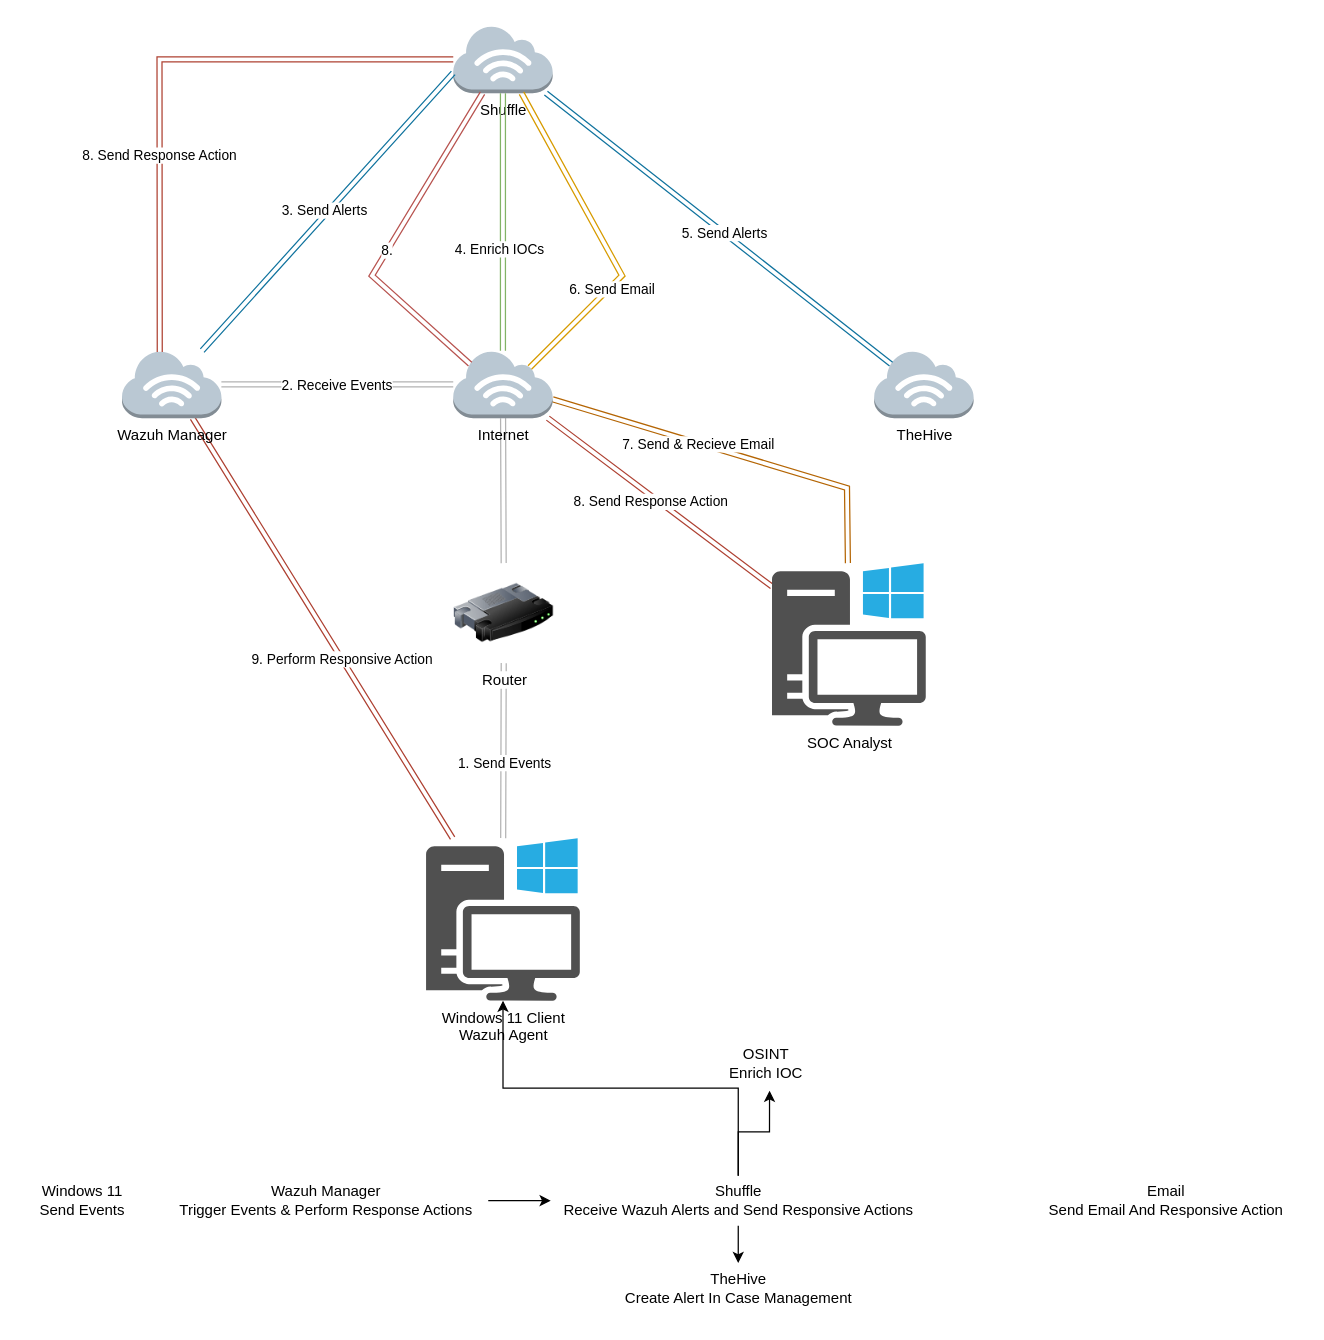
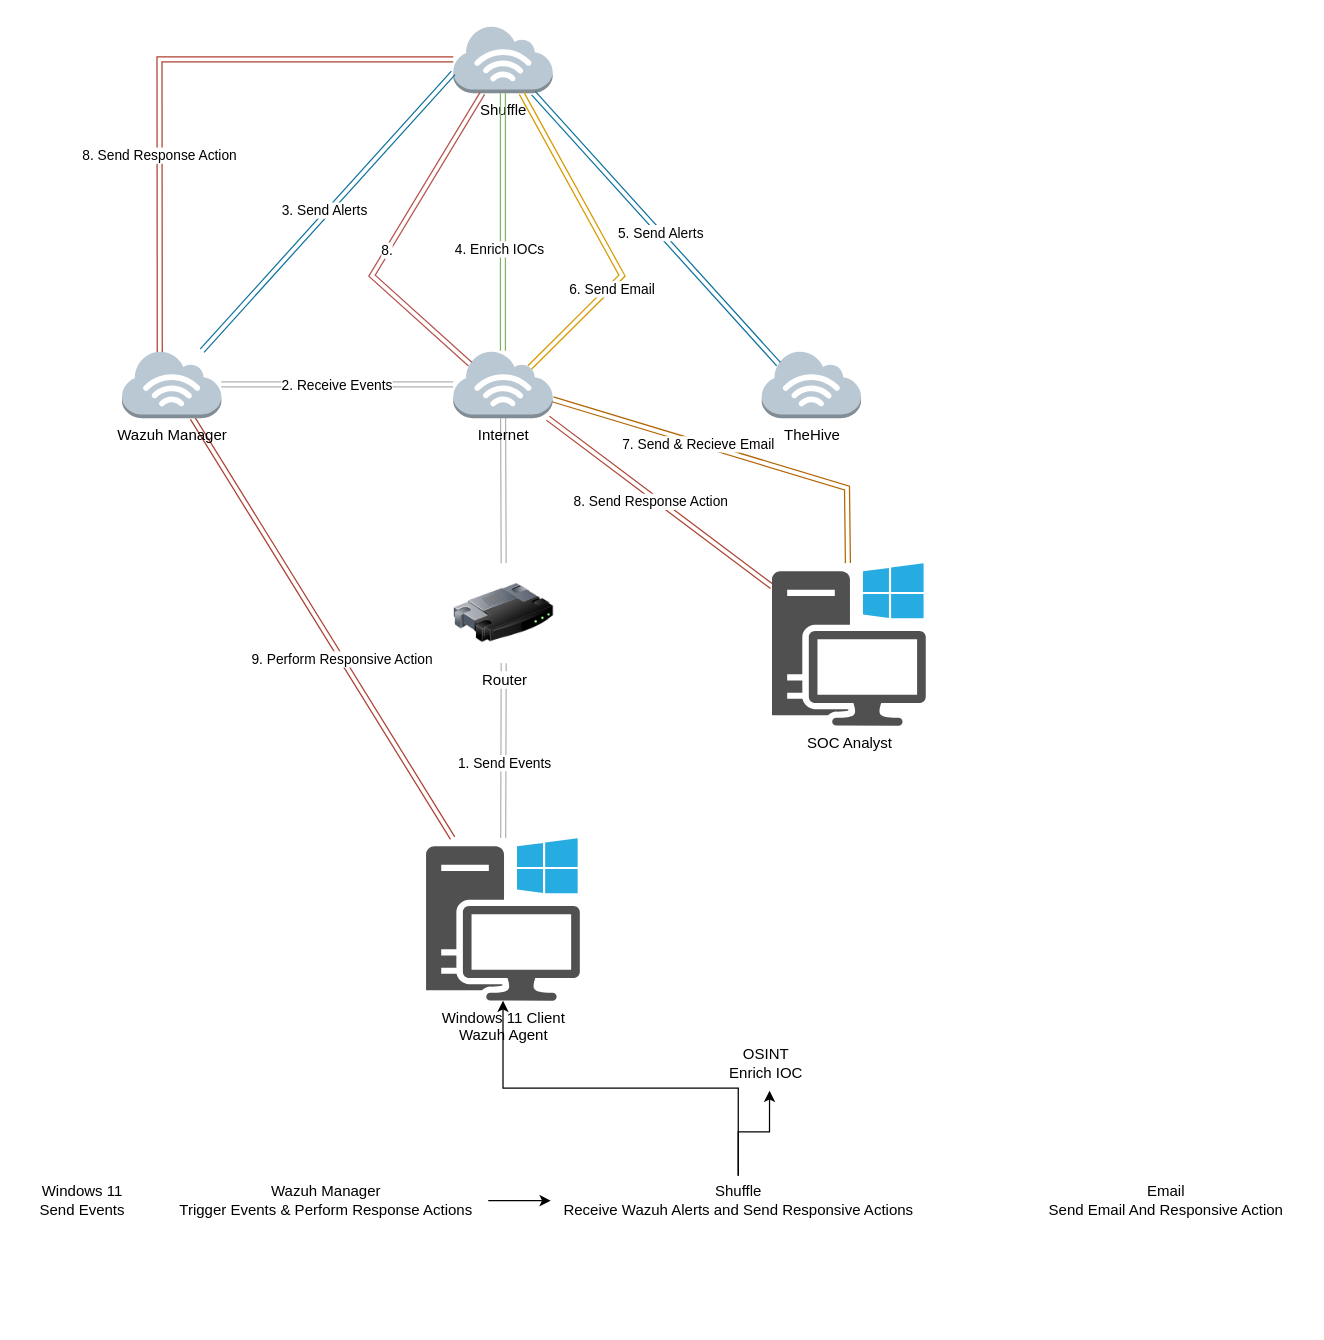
(924, 384) -> (811, 384)
(738, 1249) -> none
(738, 1288) -> none
